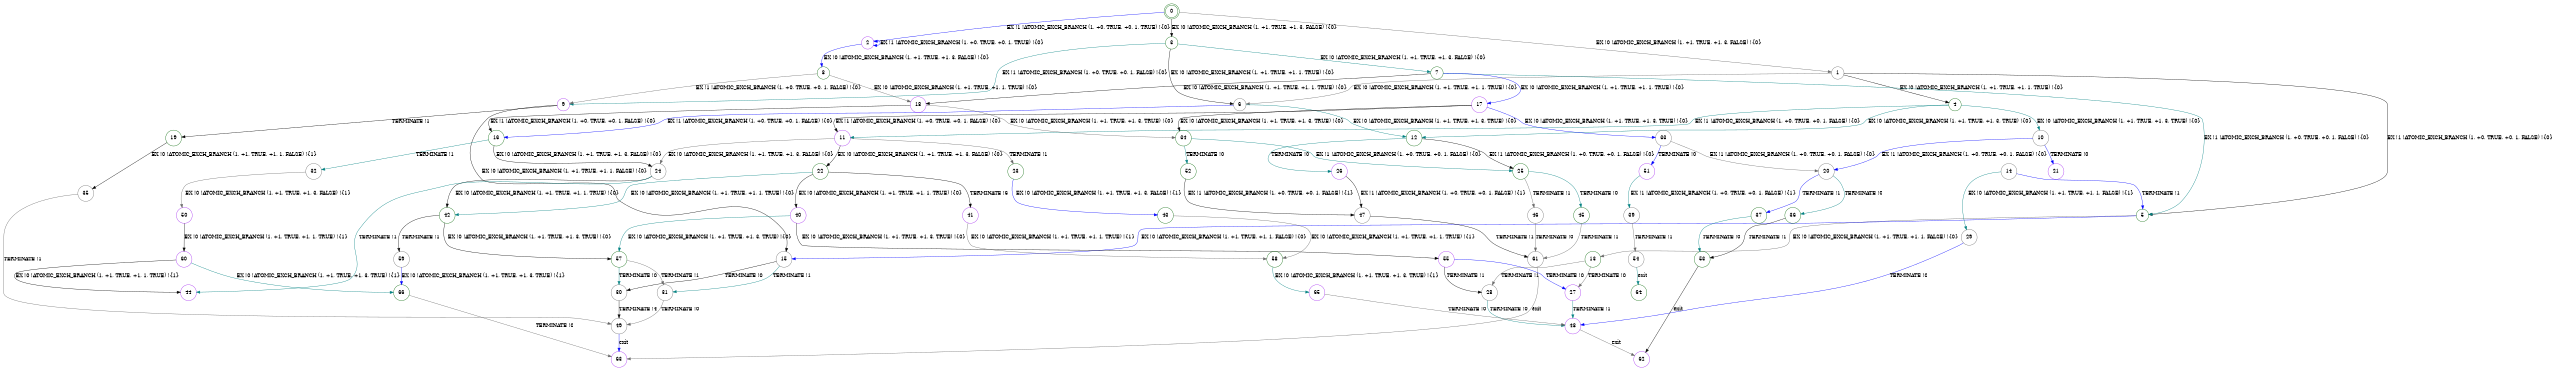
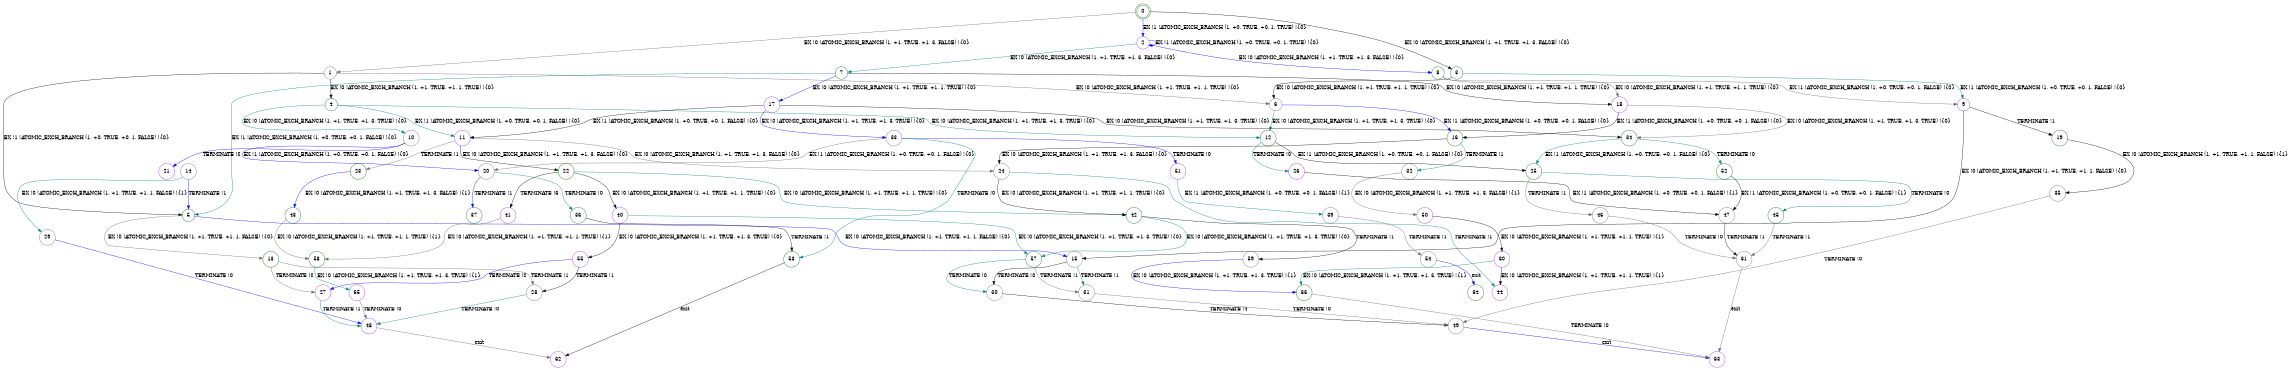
(1302, 58) -> (994, 58)
(1721, 221) -> (934, 209)
(515, 256) -> (1145, 251)
(23, 259) -> (1843, 259)
(1637, 274) -> (1460, 267)
